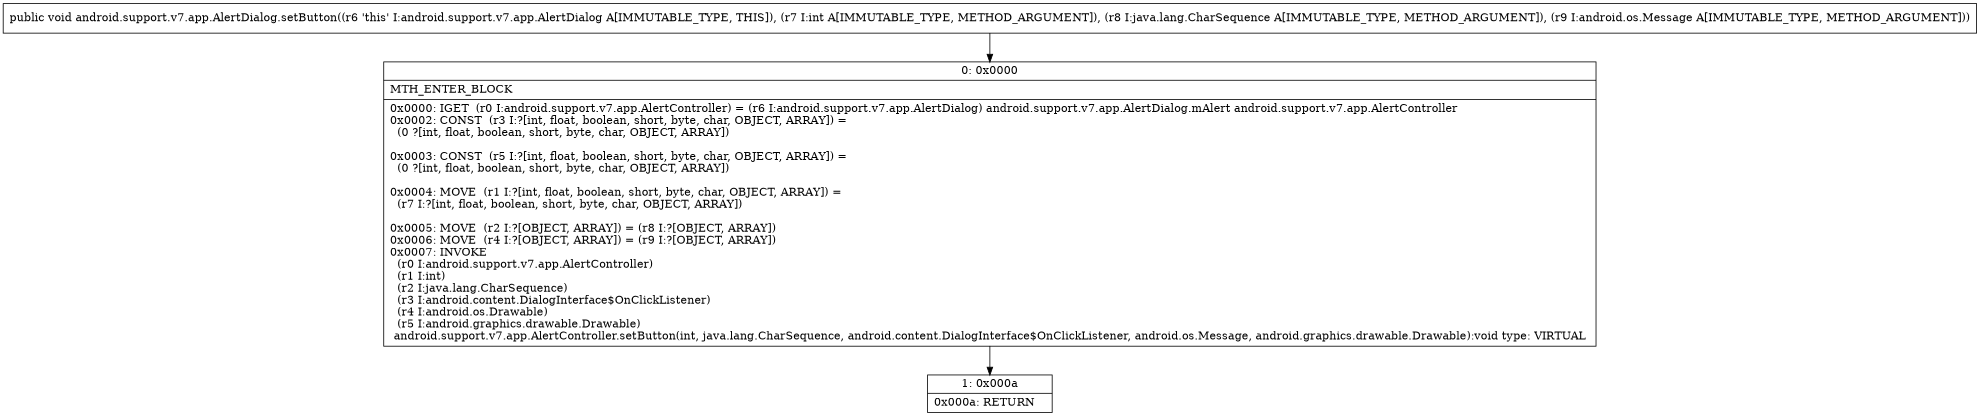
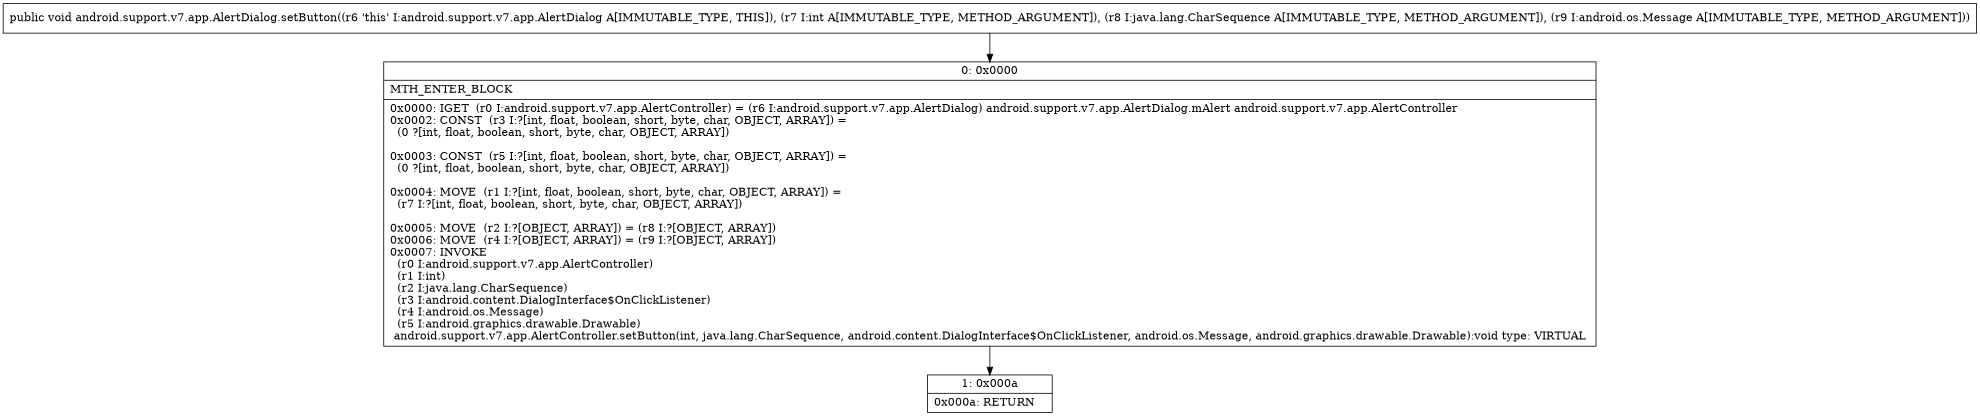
(469, 312) -> (467, 312)
